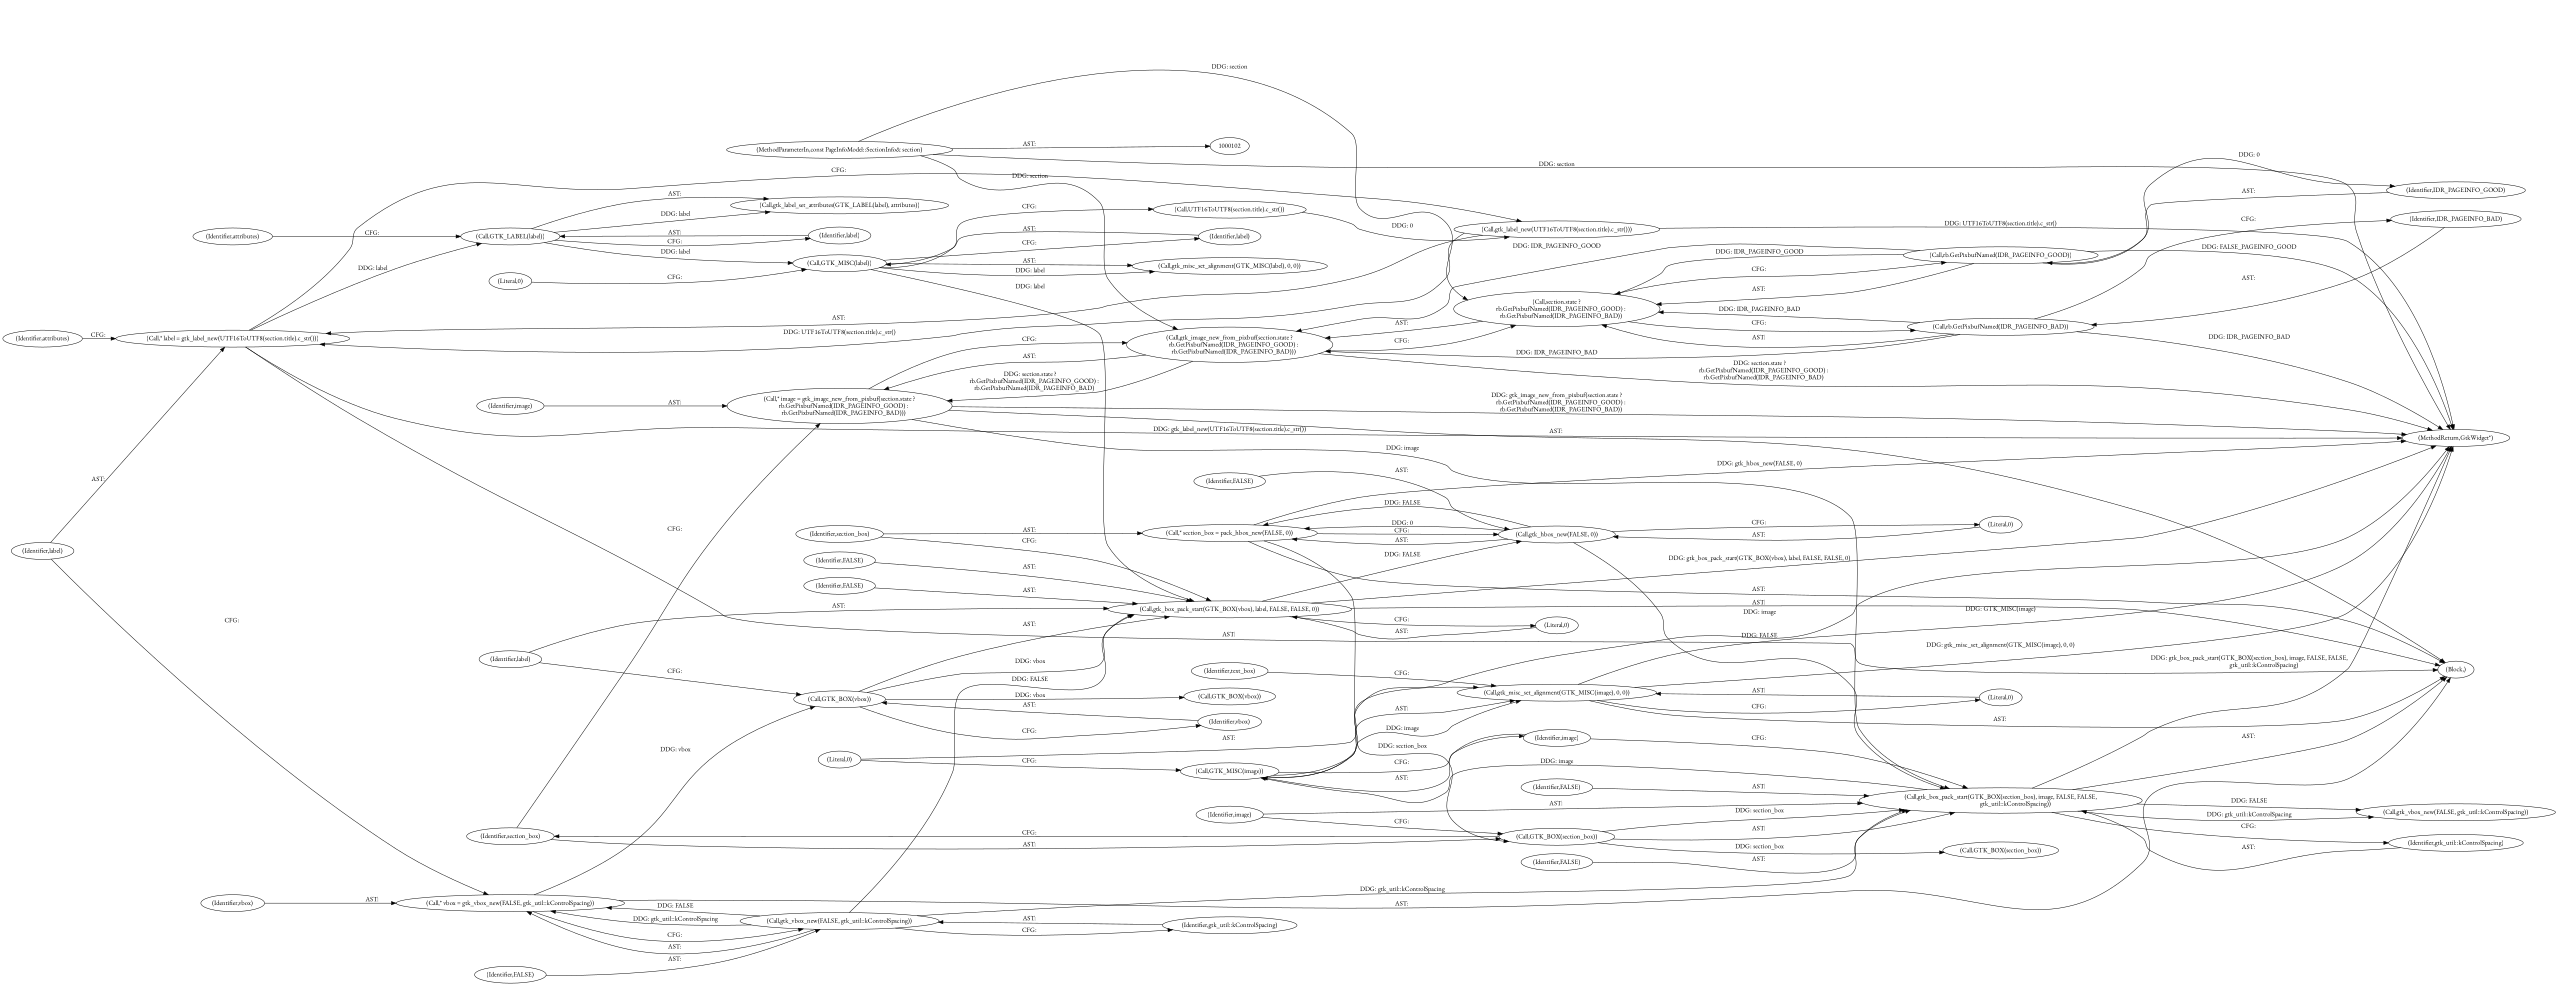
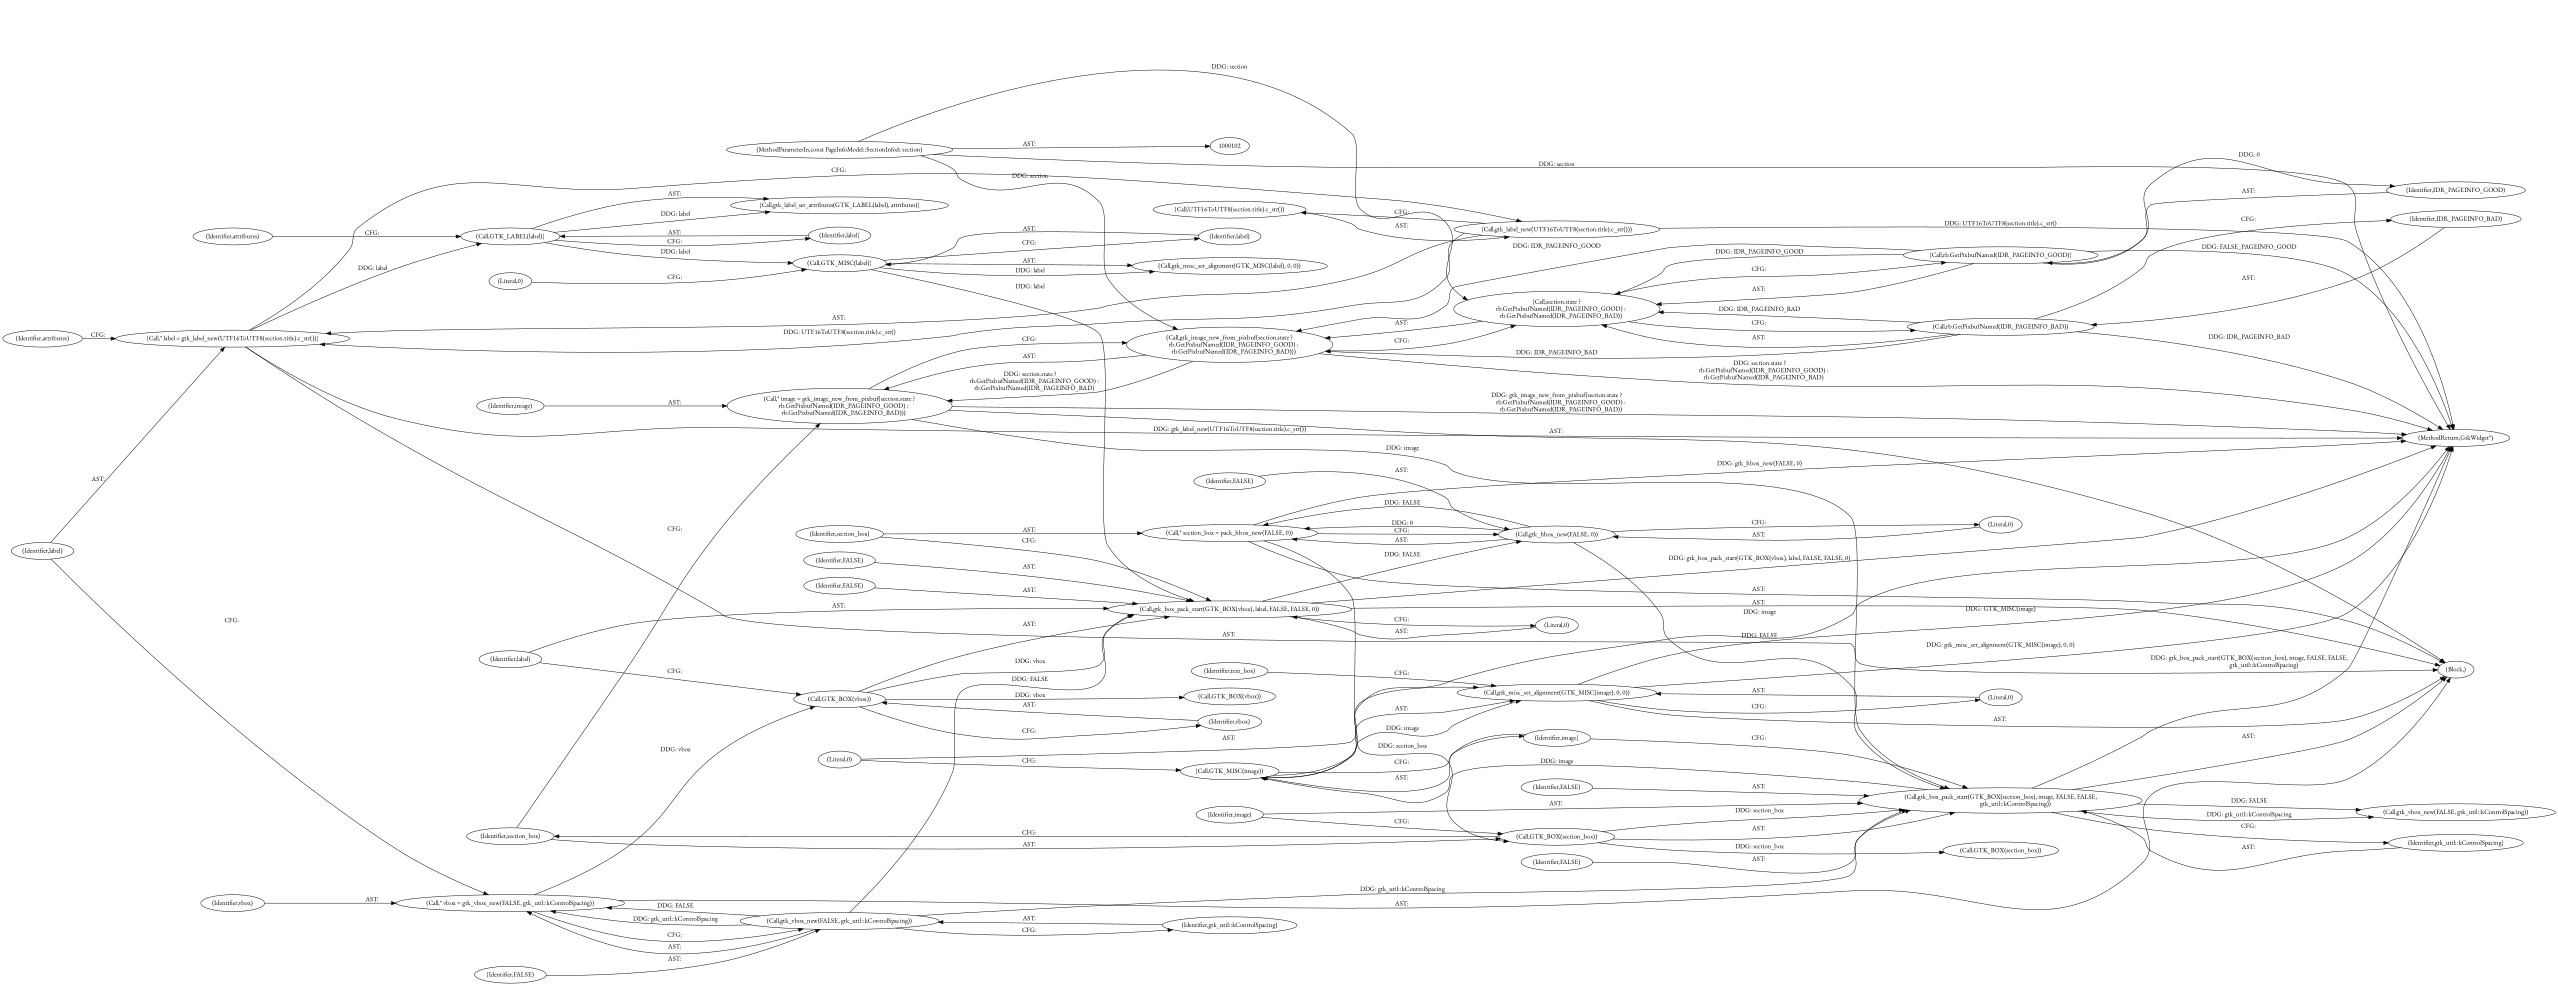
(1002, 215) -> (1404, 218)
(1403, 226) -> (1403, 226)
